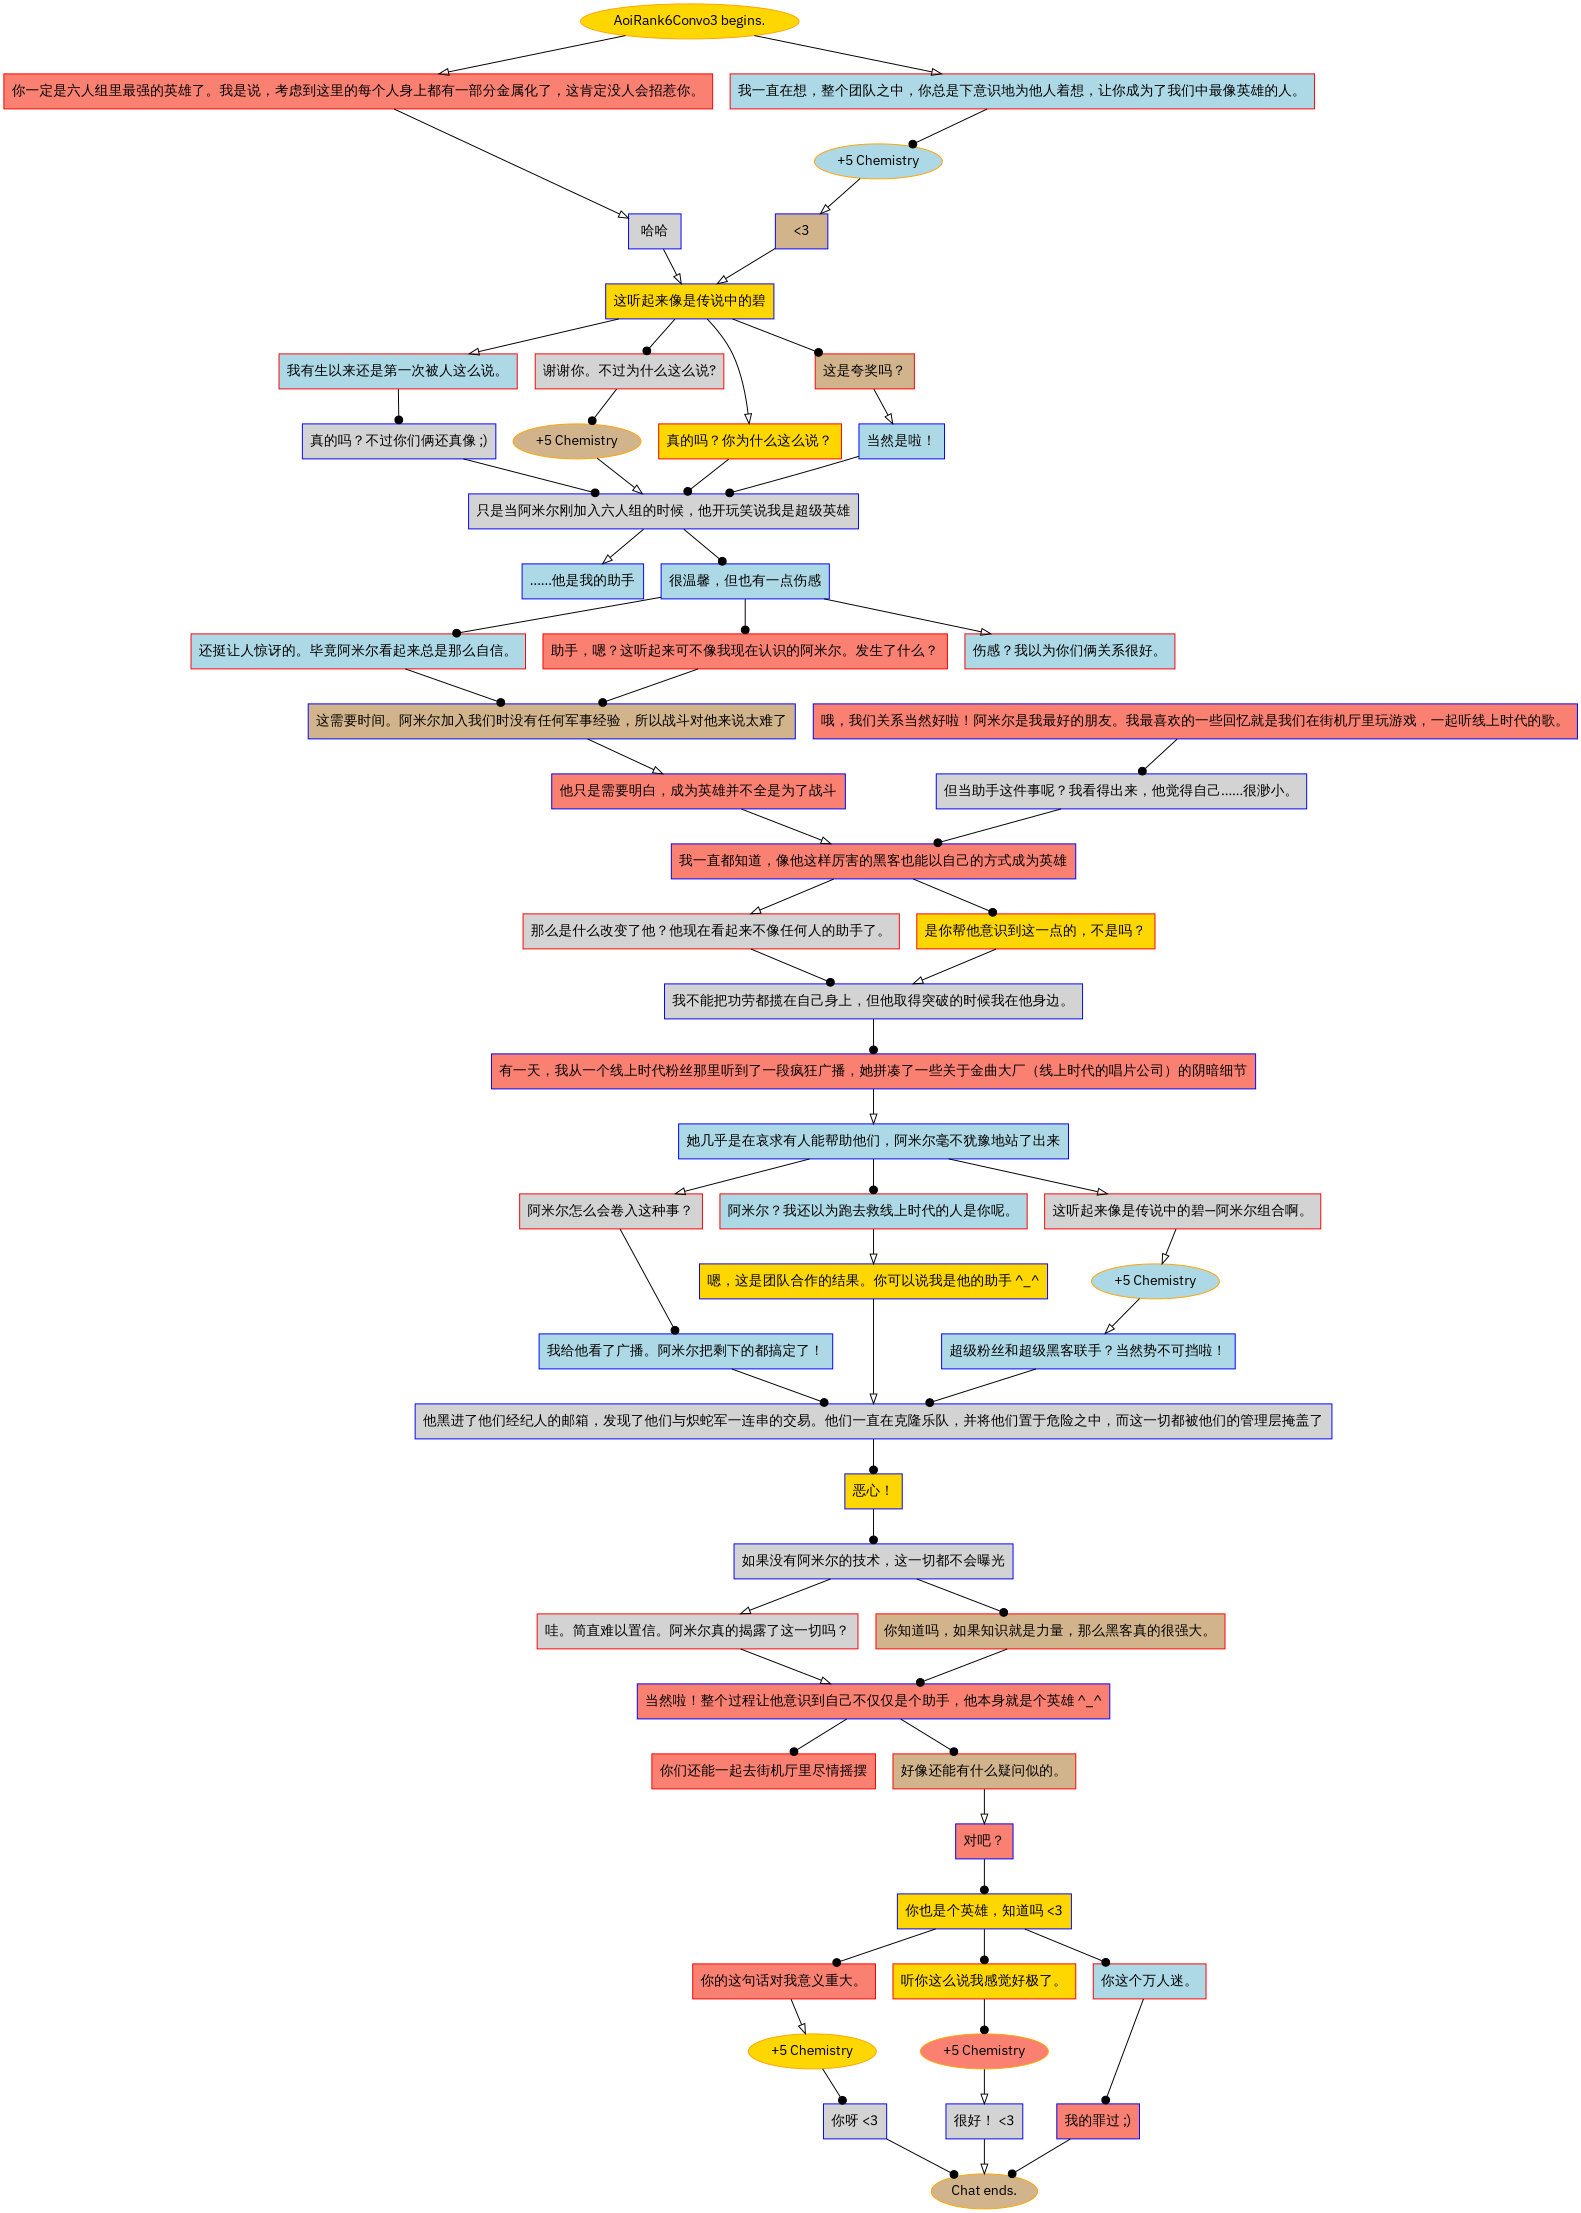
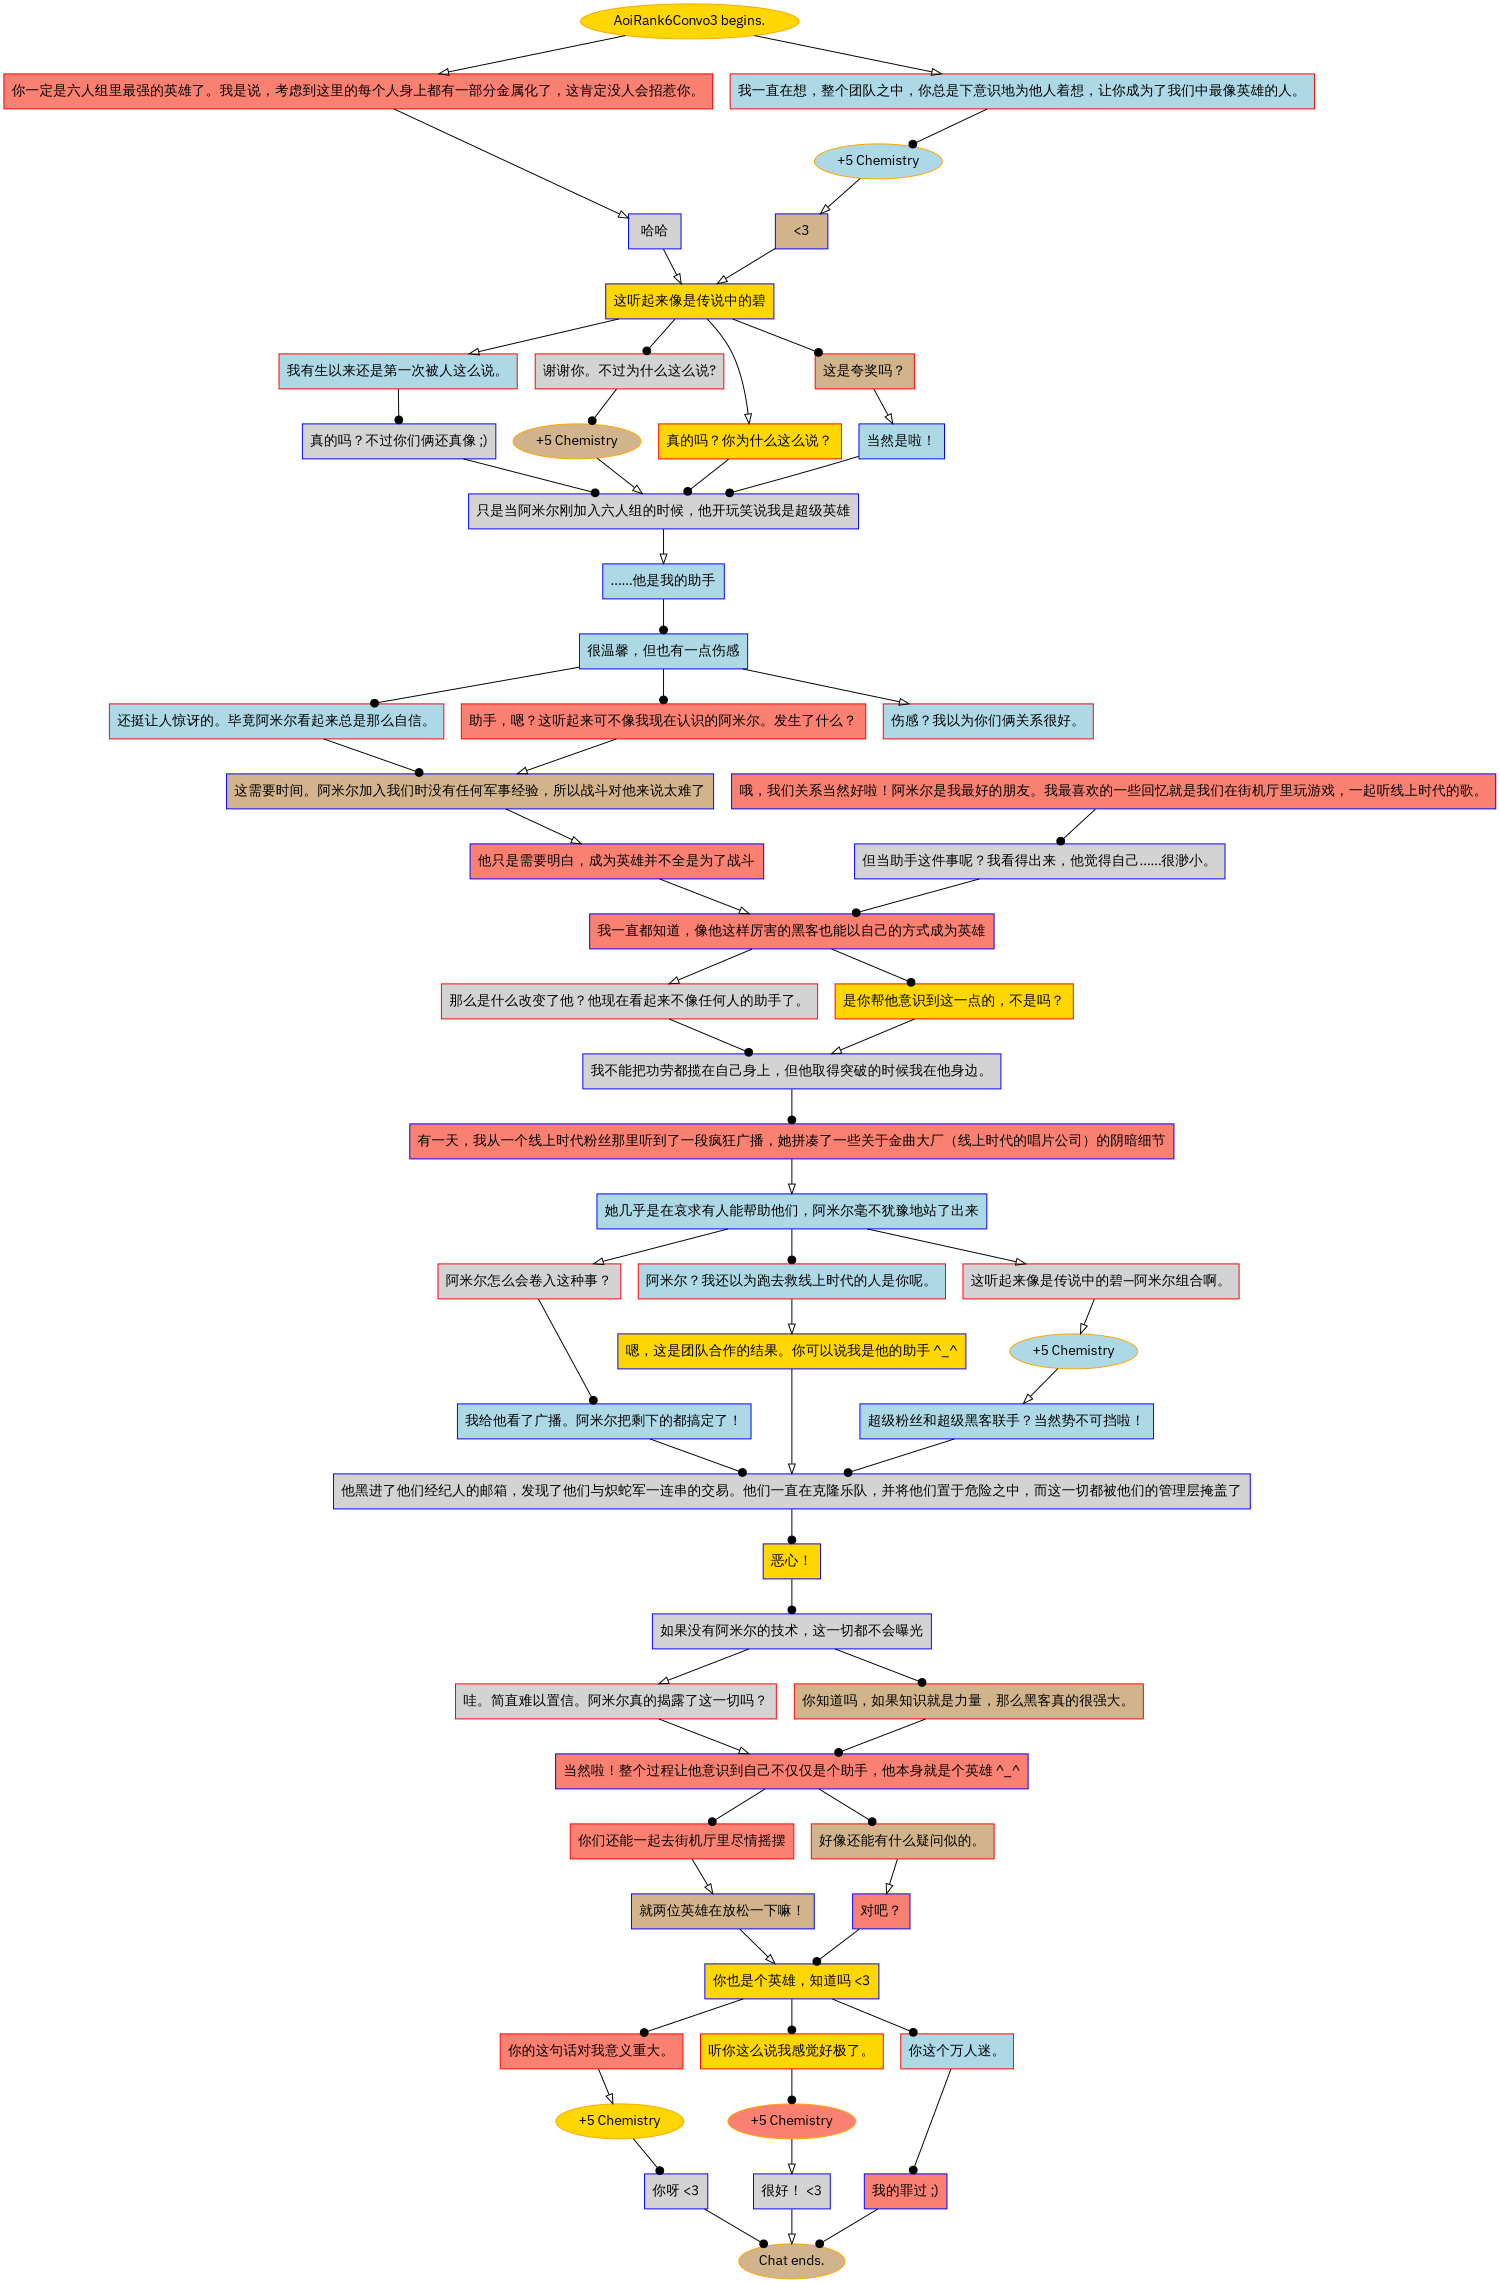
(701, 544) -> (664, 613)
(652, 685) -> (572, 755)
none -> (723, 1911)
